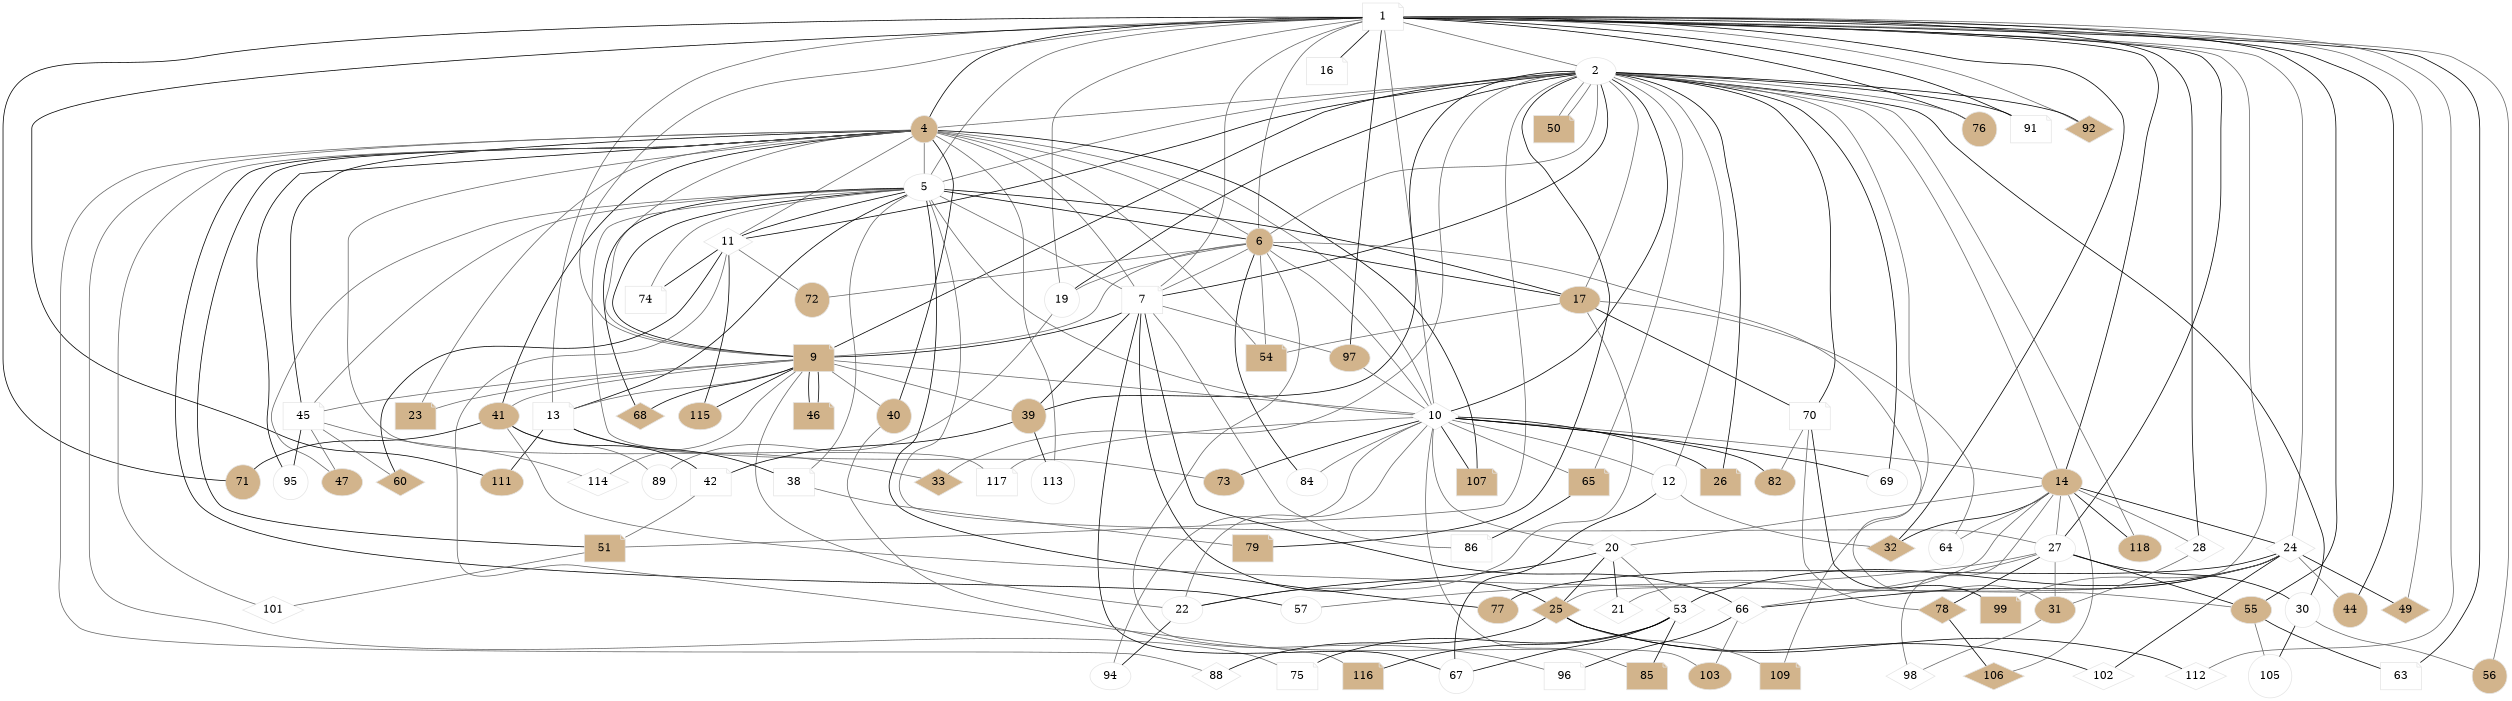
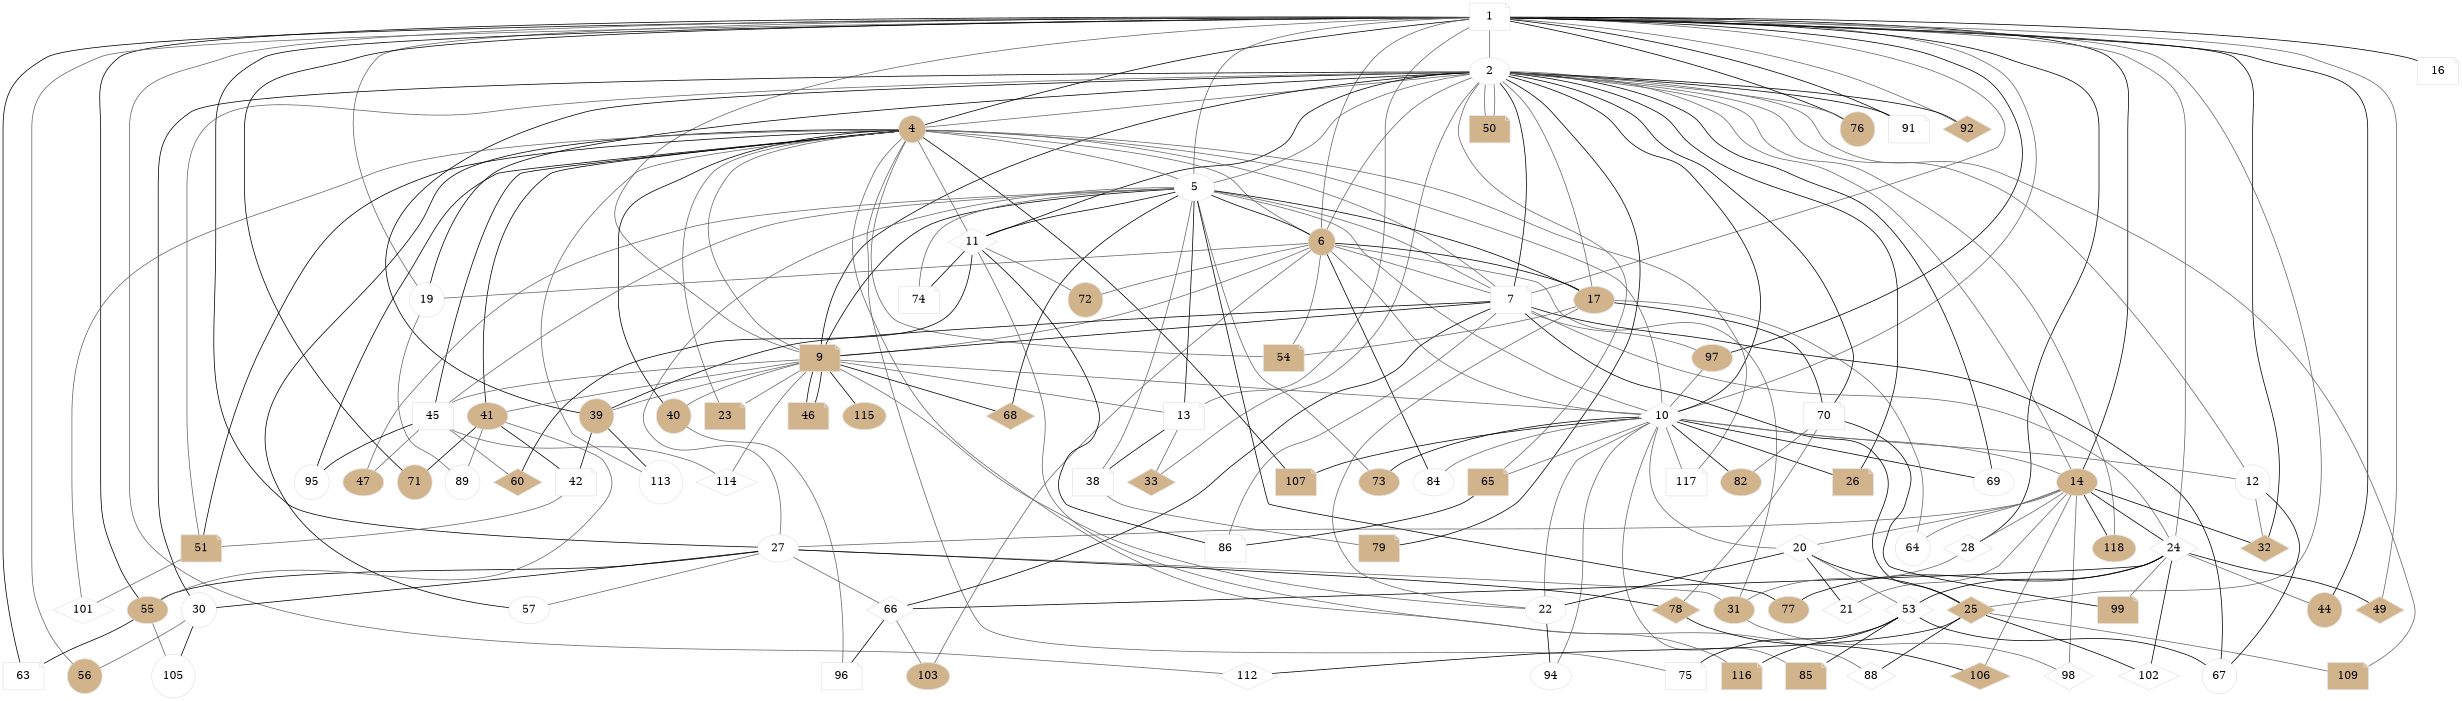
(726, 323) -> (1099, 415)
none -> (1868, 396)
(502, 482) -> none
